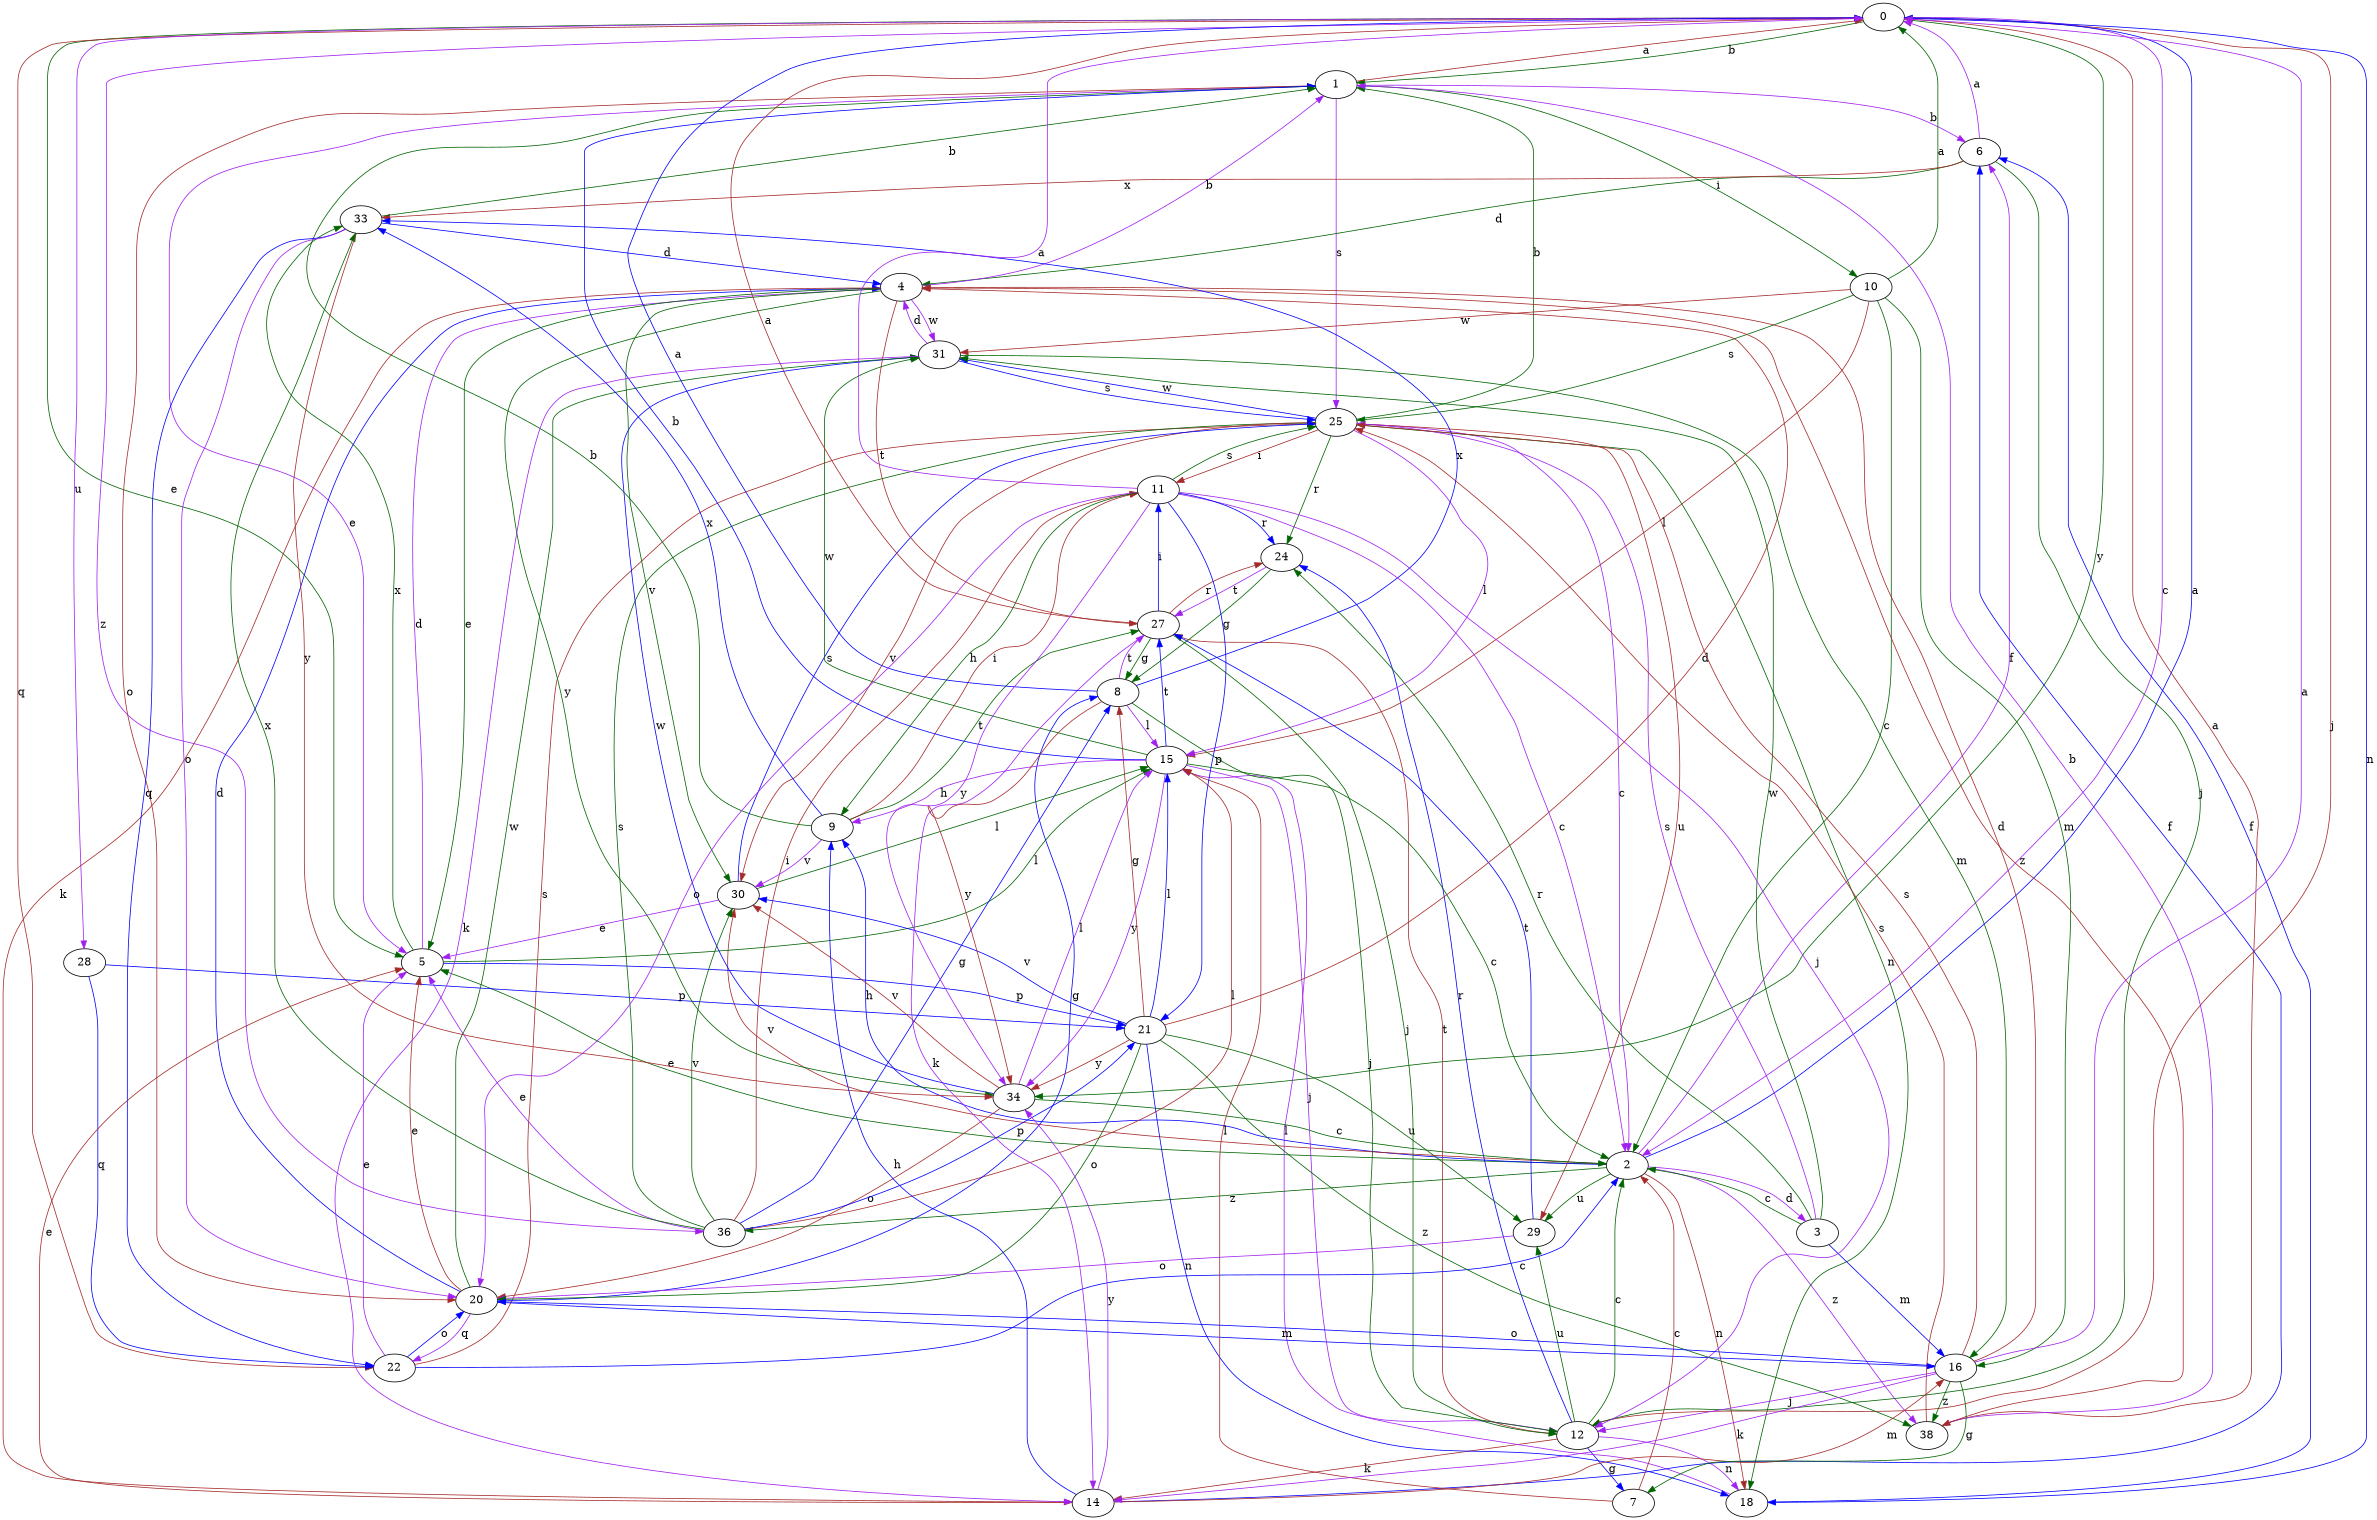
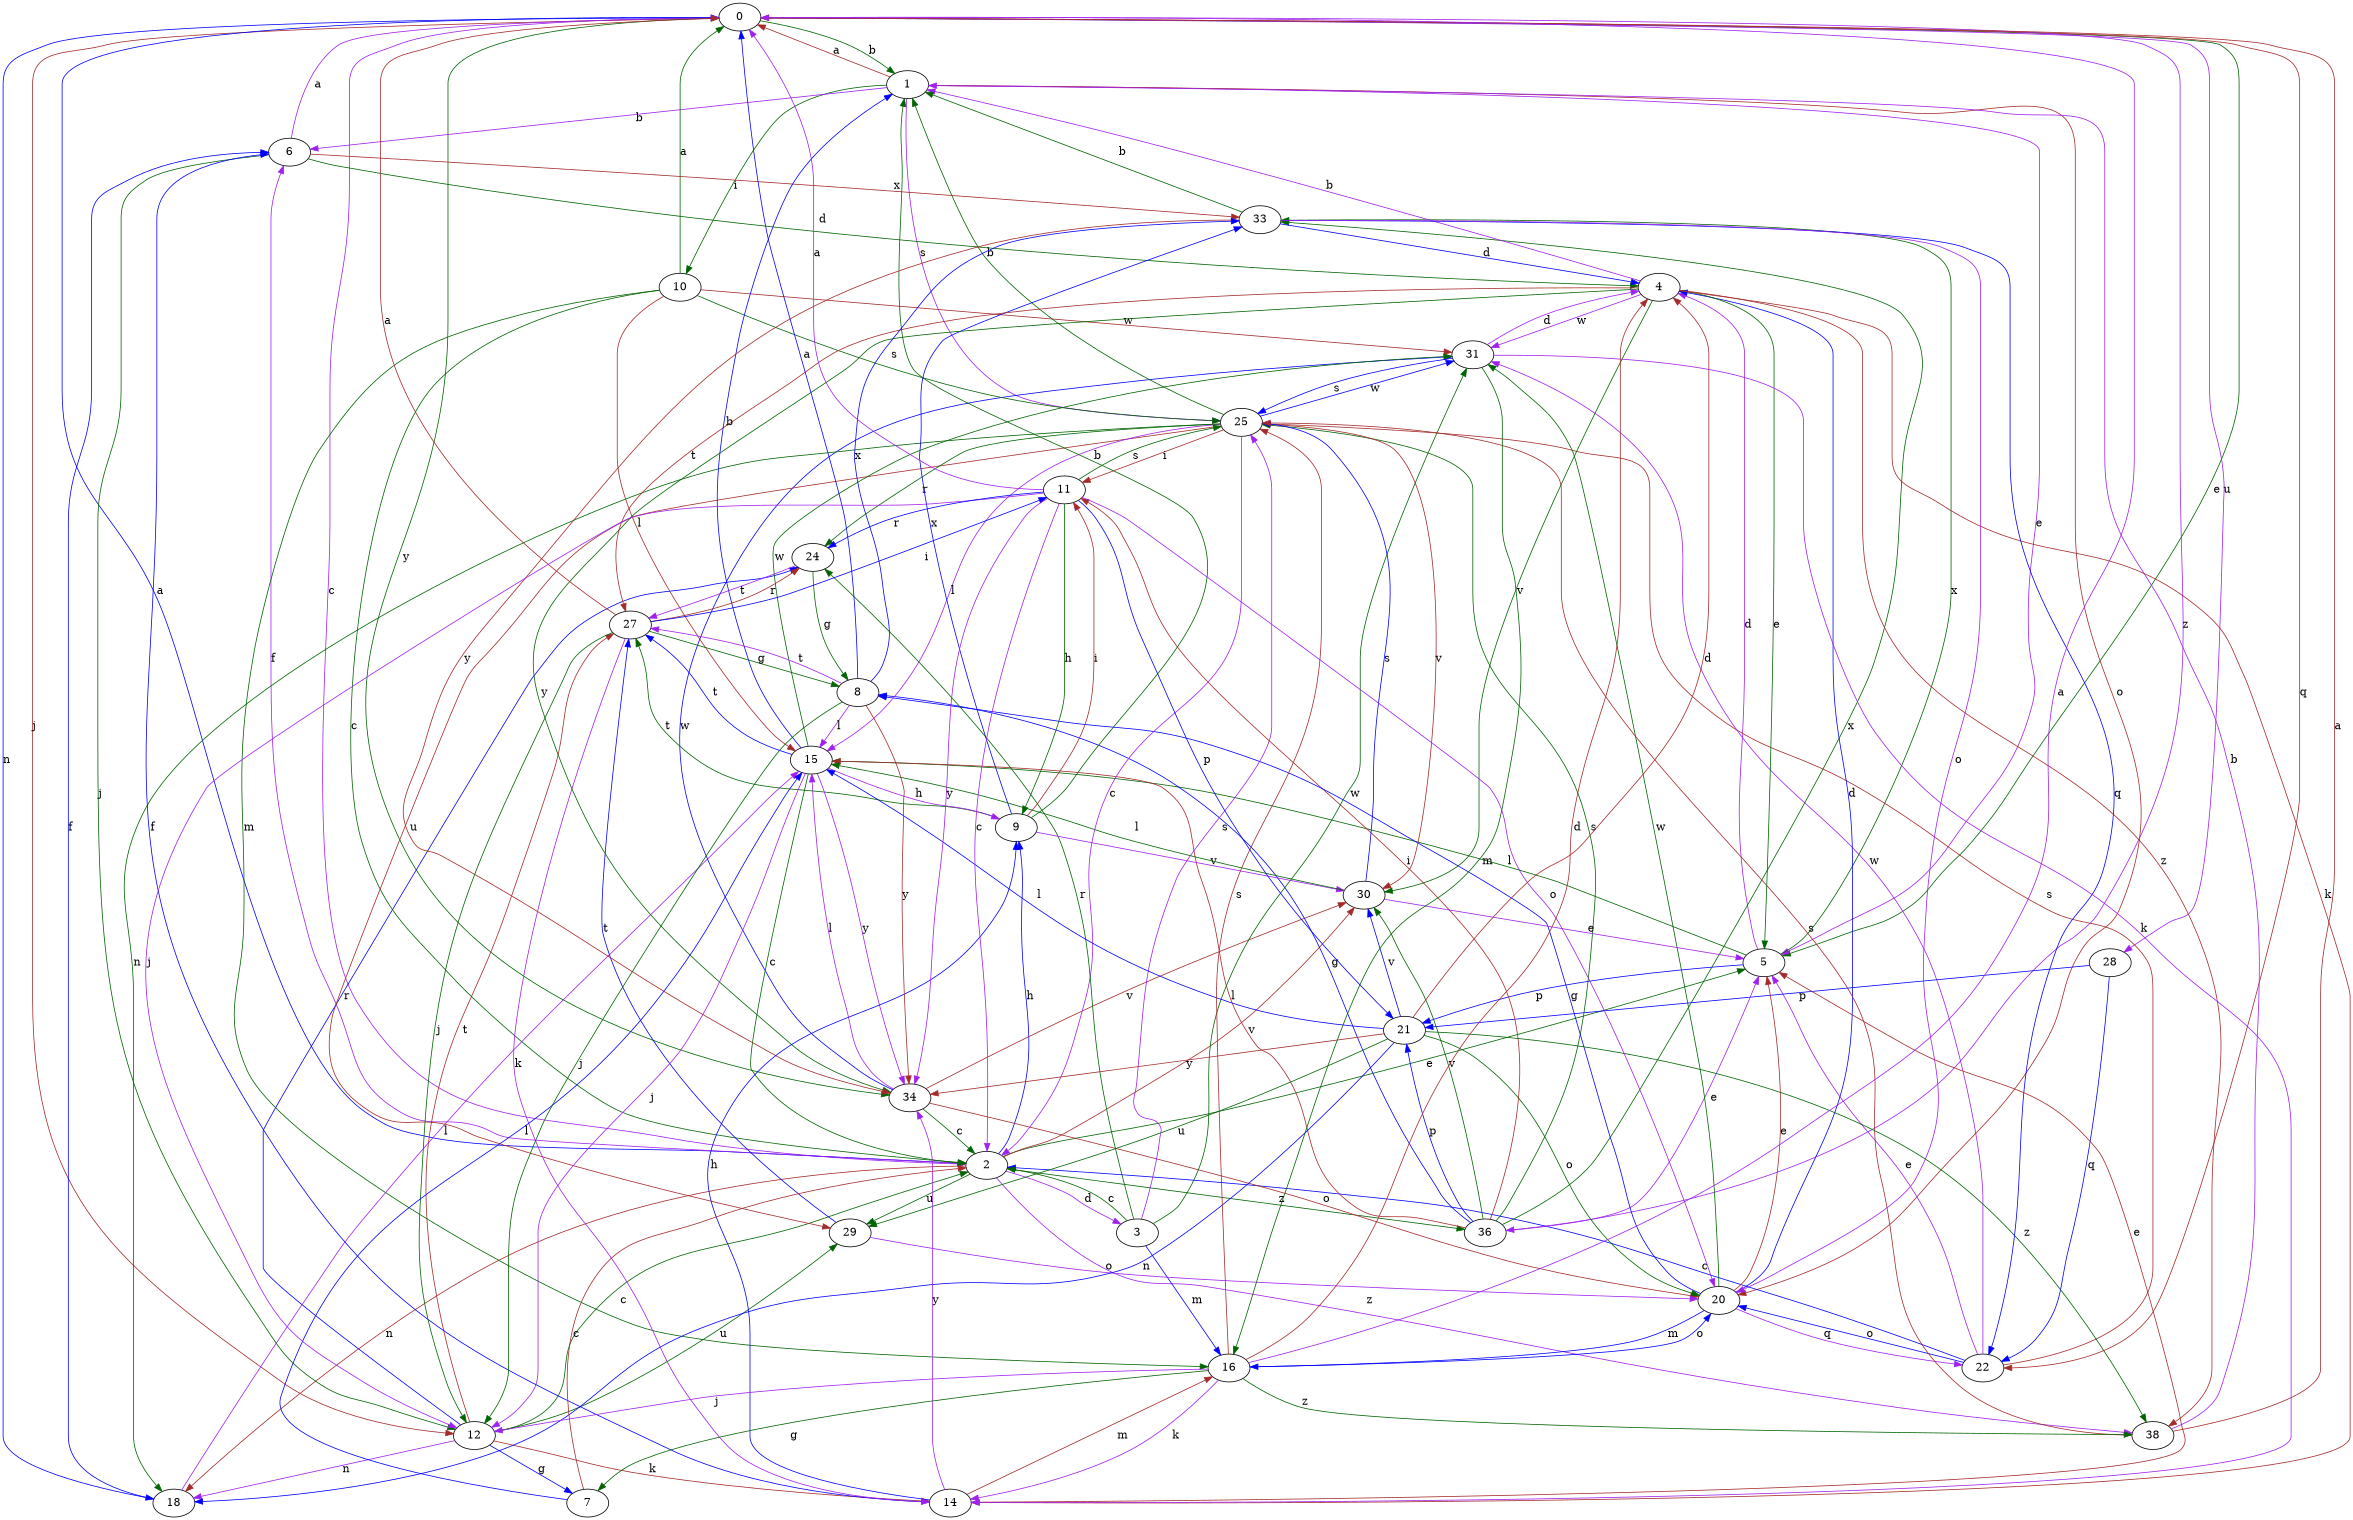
none -> (1817, 814)
(1132, 865) -> none
(1220, 1282) -> (402, 1214)
